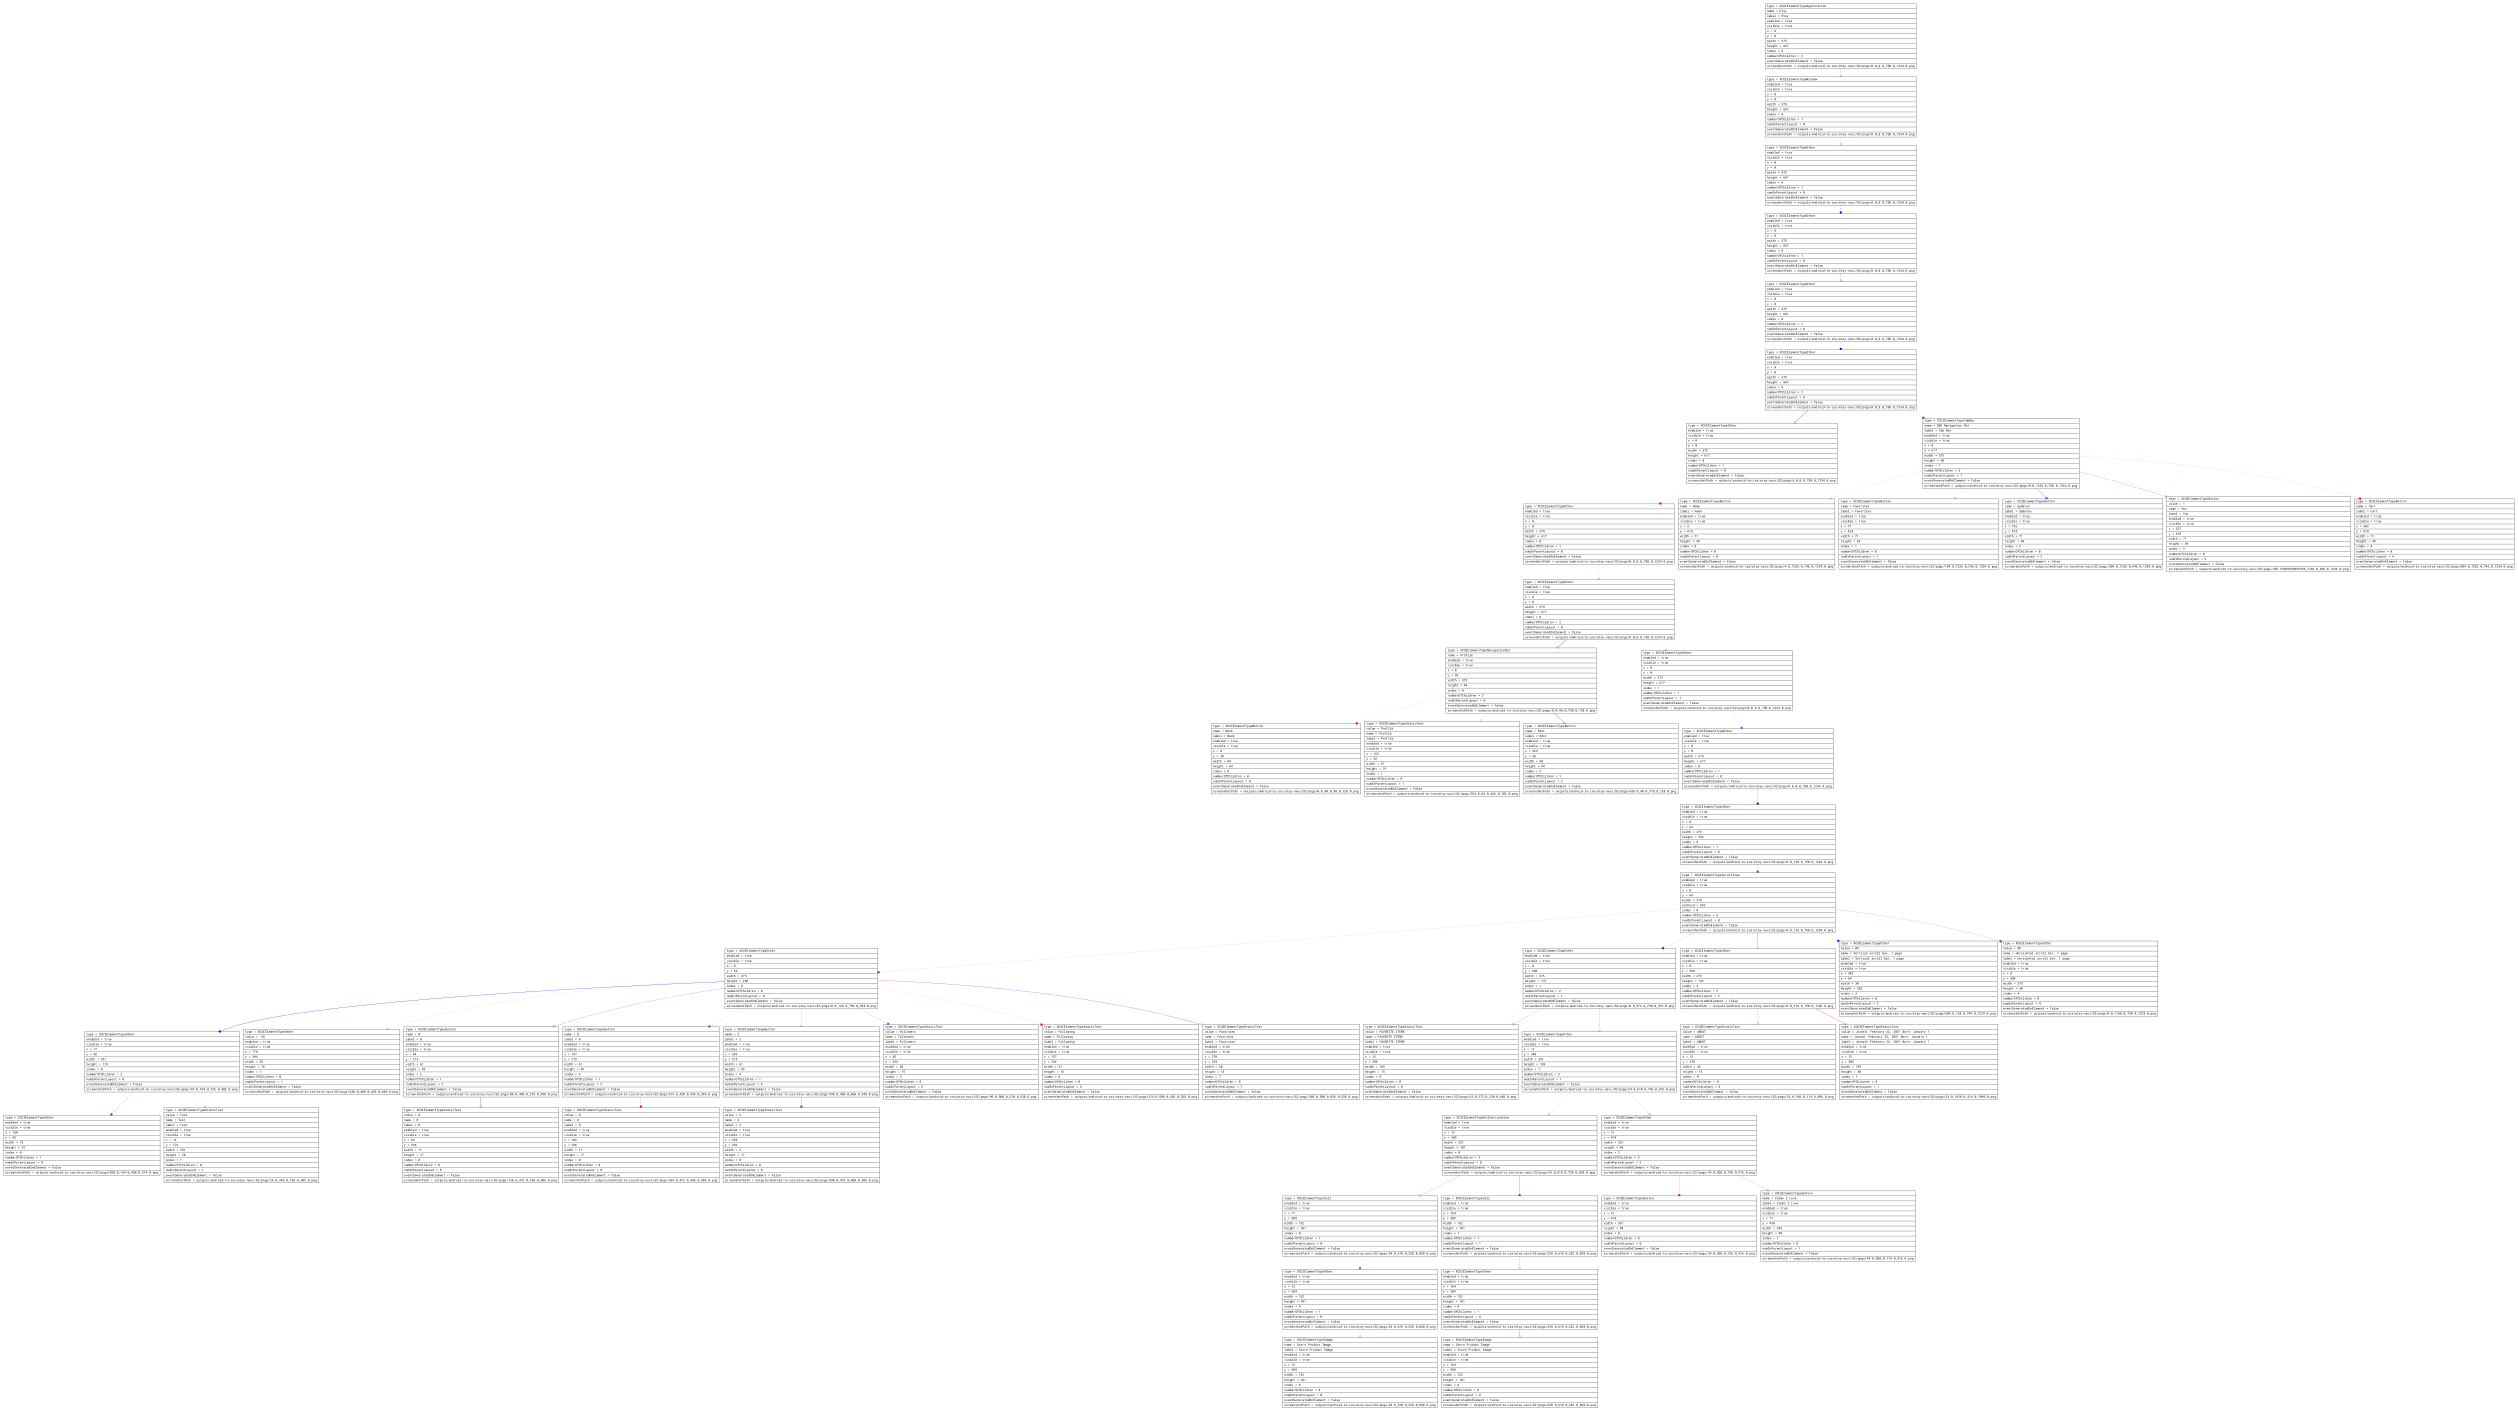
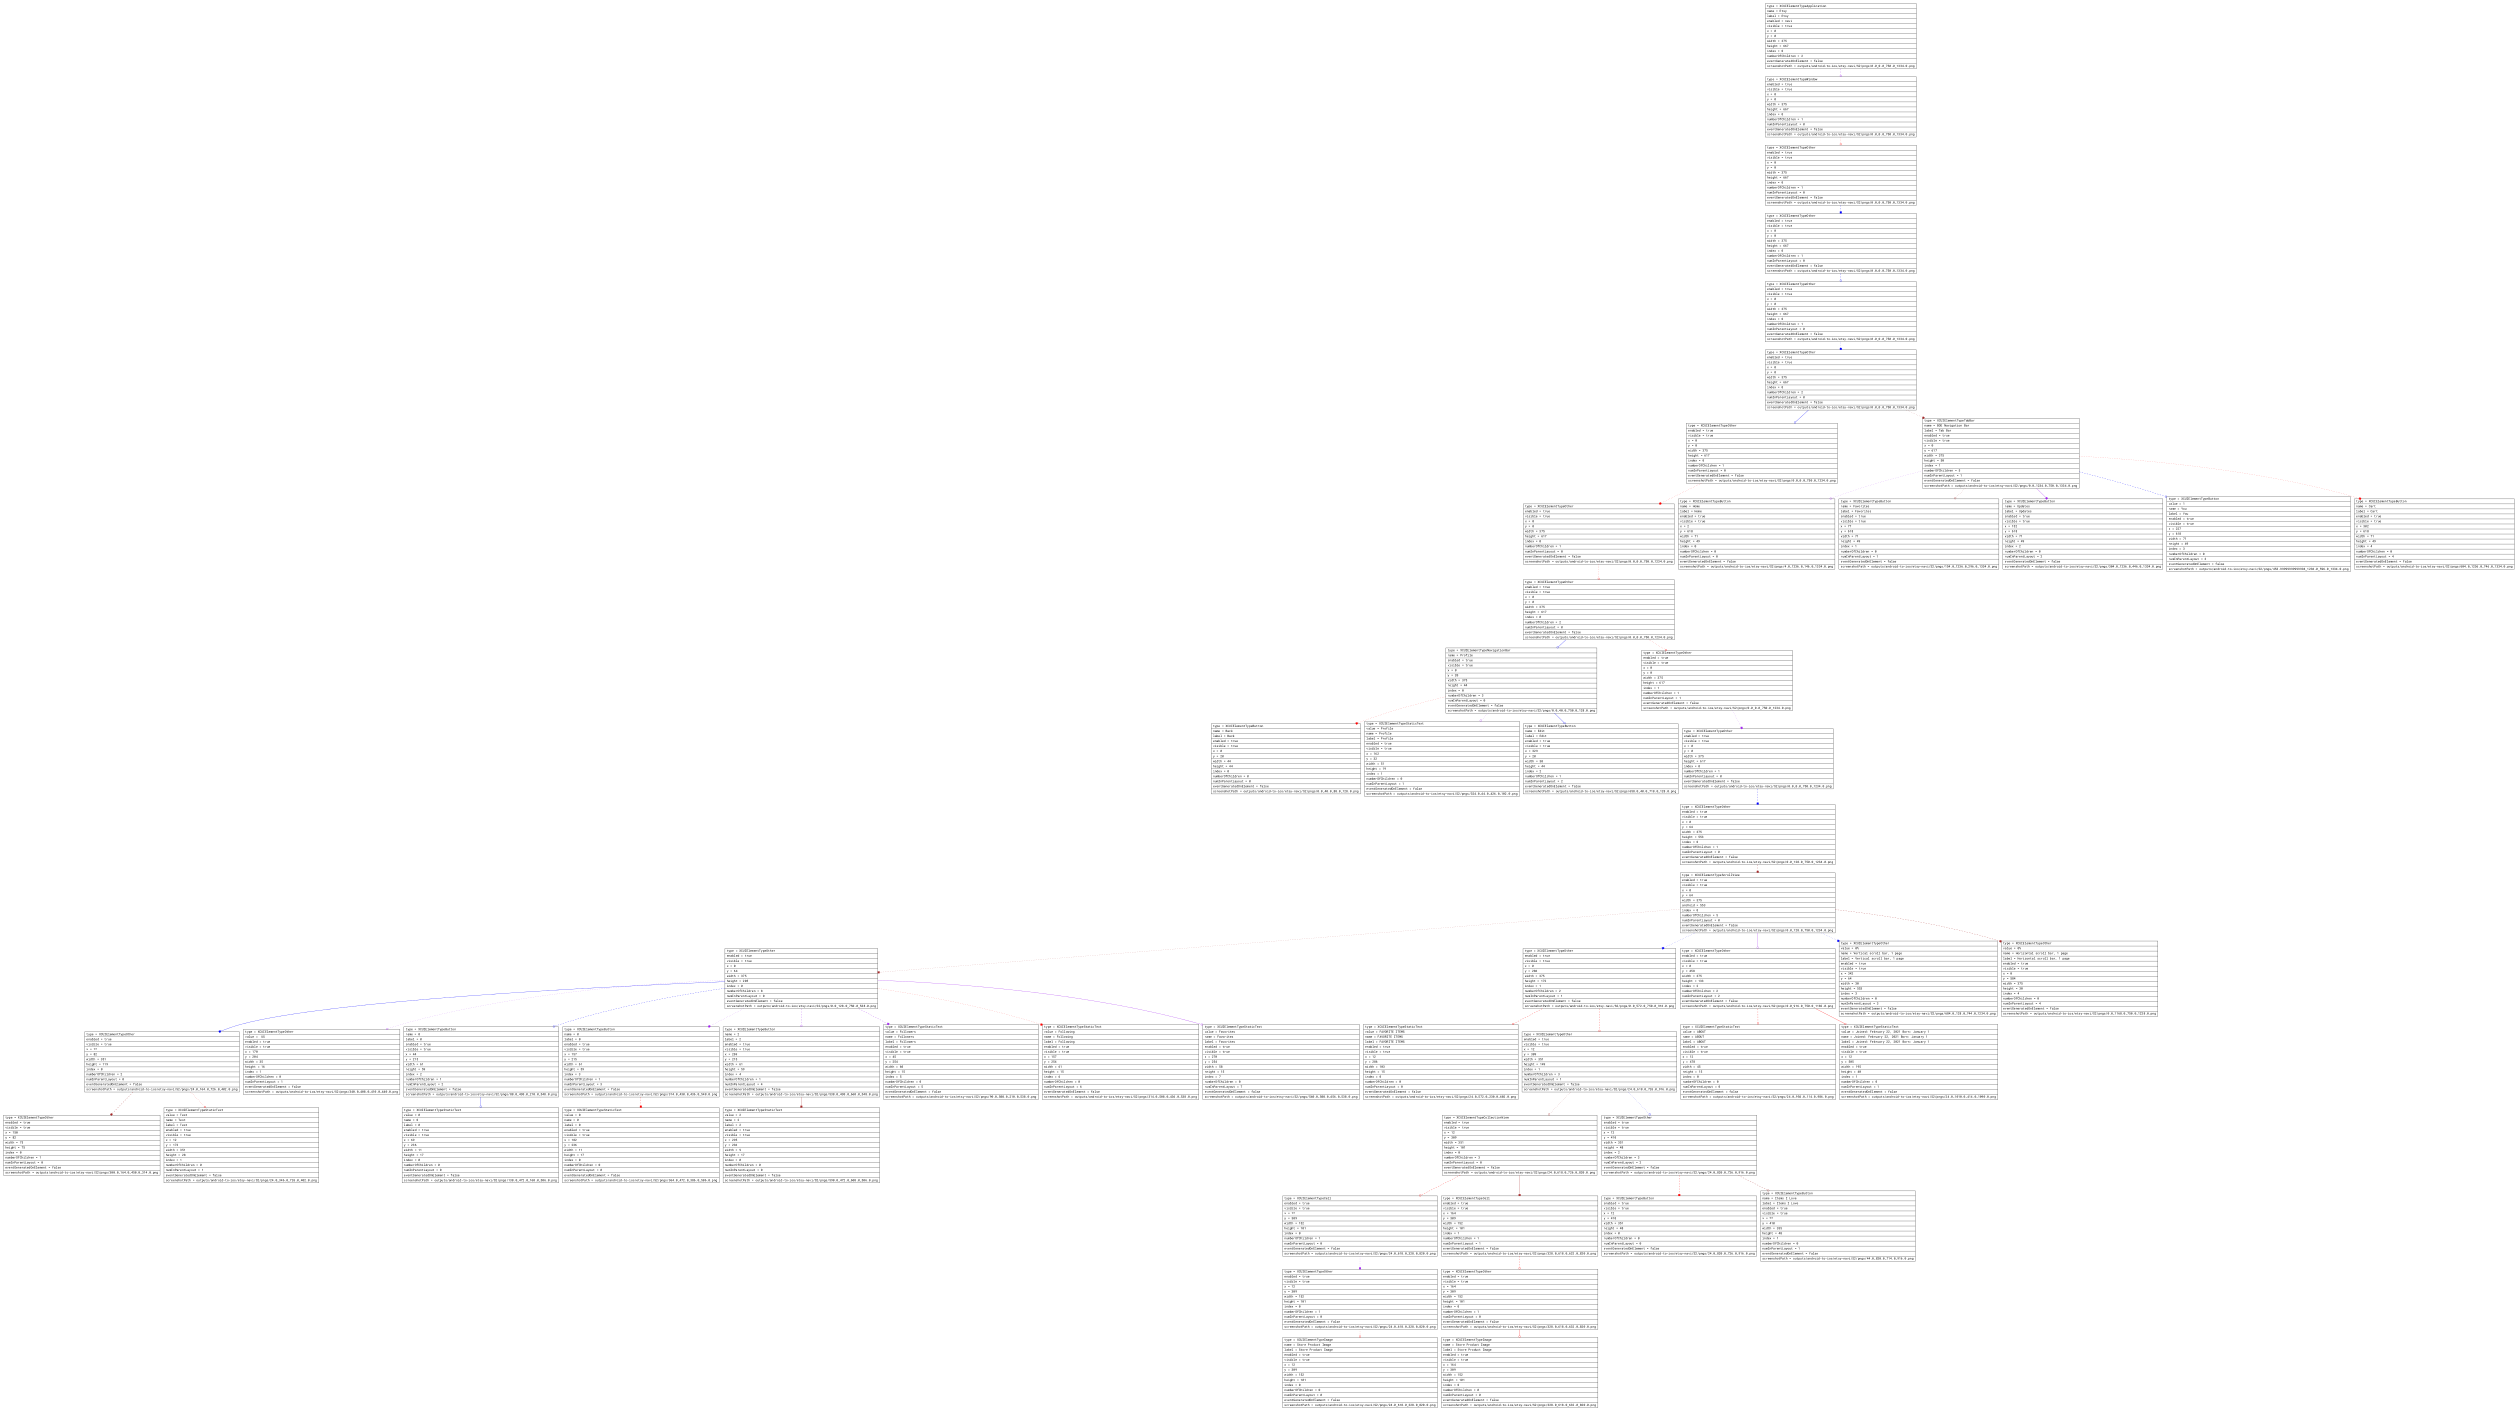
(1780, 21) -> (1780, 21)
